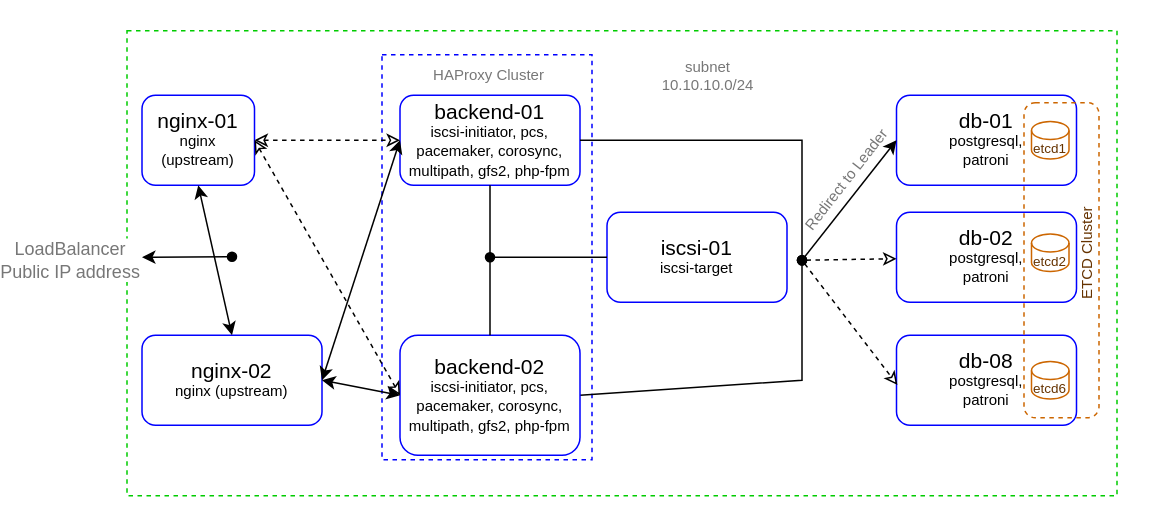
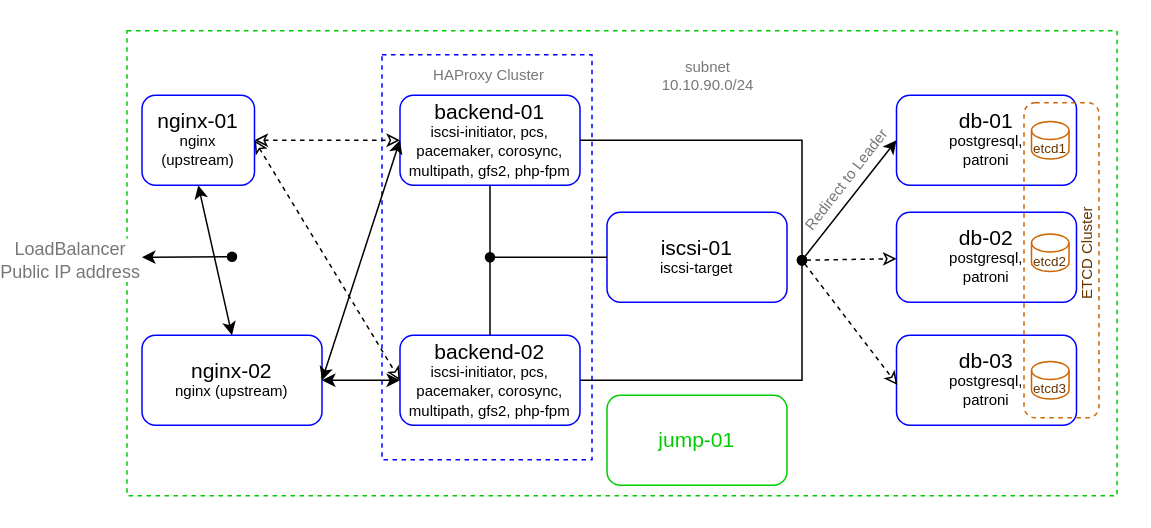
(708, 76) -> (708, 76)
(986, 380) -> (986, 380)
(1050, 388) -> (1050, 388)
(490, 395) -> (490, 380)
none -> (697, 440)
